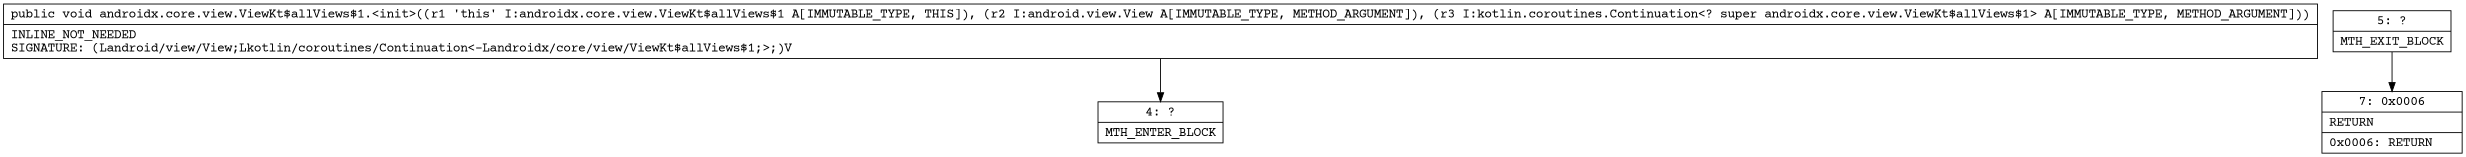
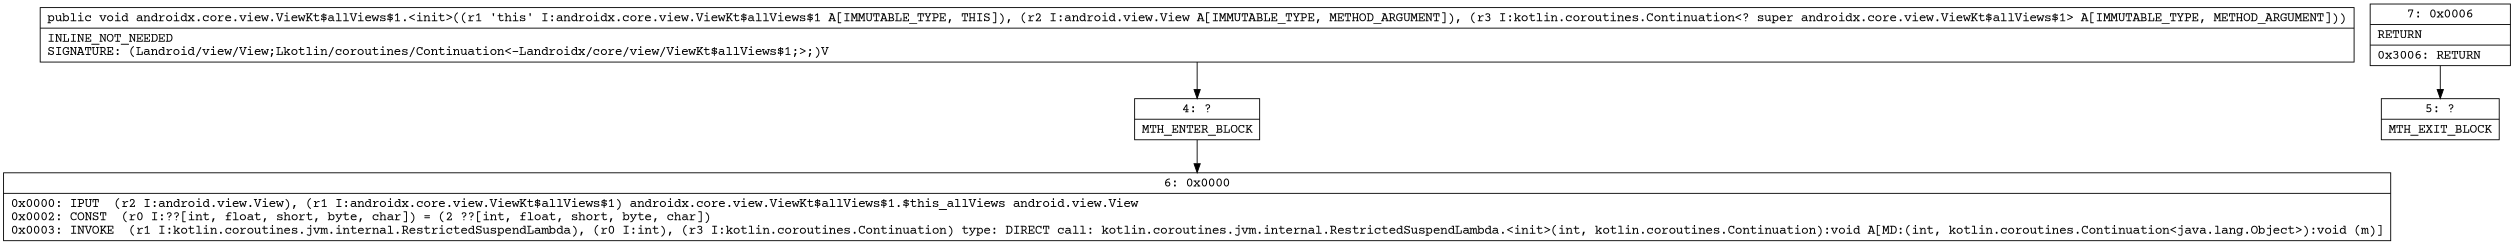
(2392, 67) -> (2440, 78)
(2392, 142) -> (2440, 55)
none -> (1197, 207)
